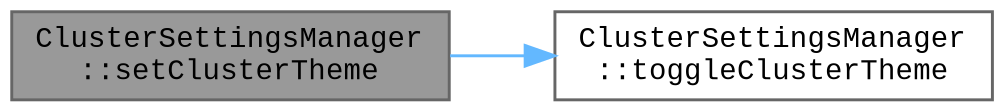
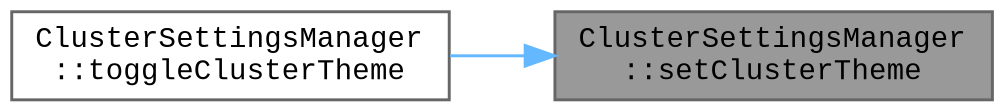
(487, 56) -> (487, 56)
